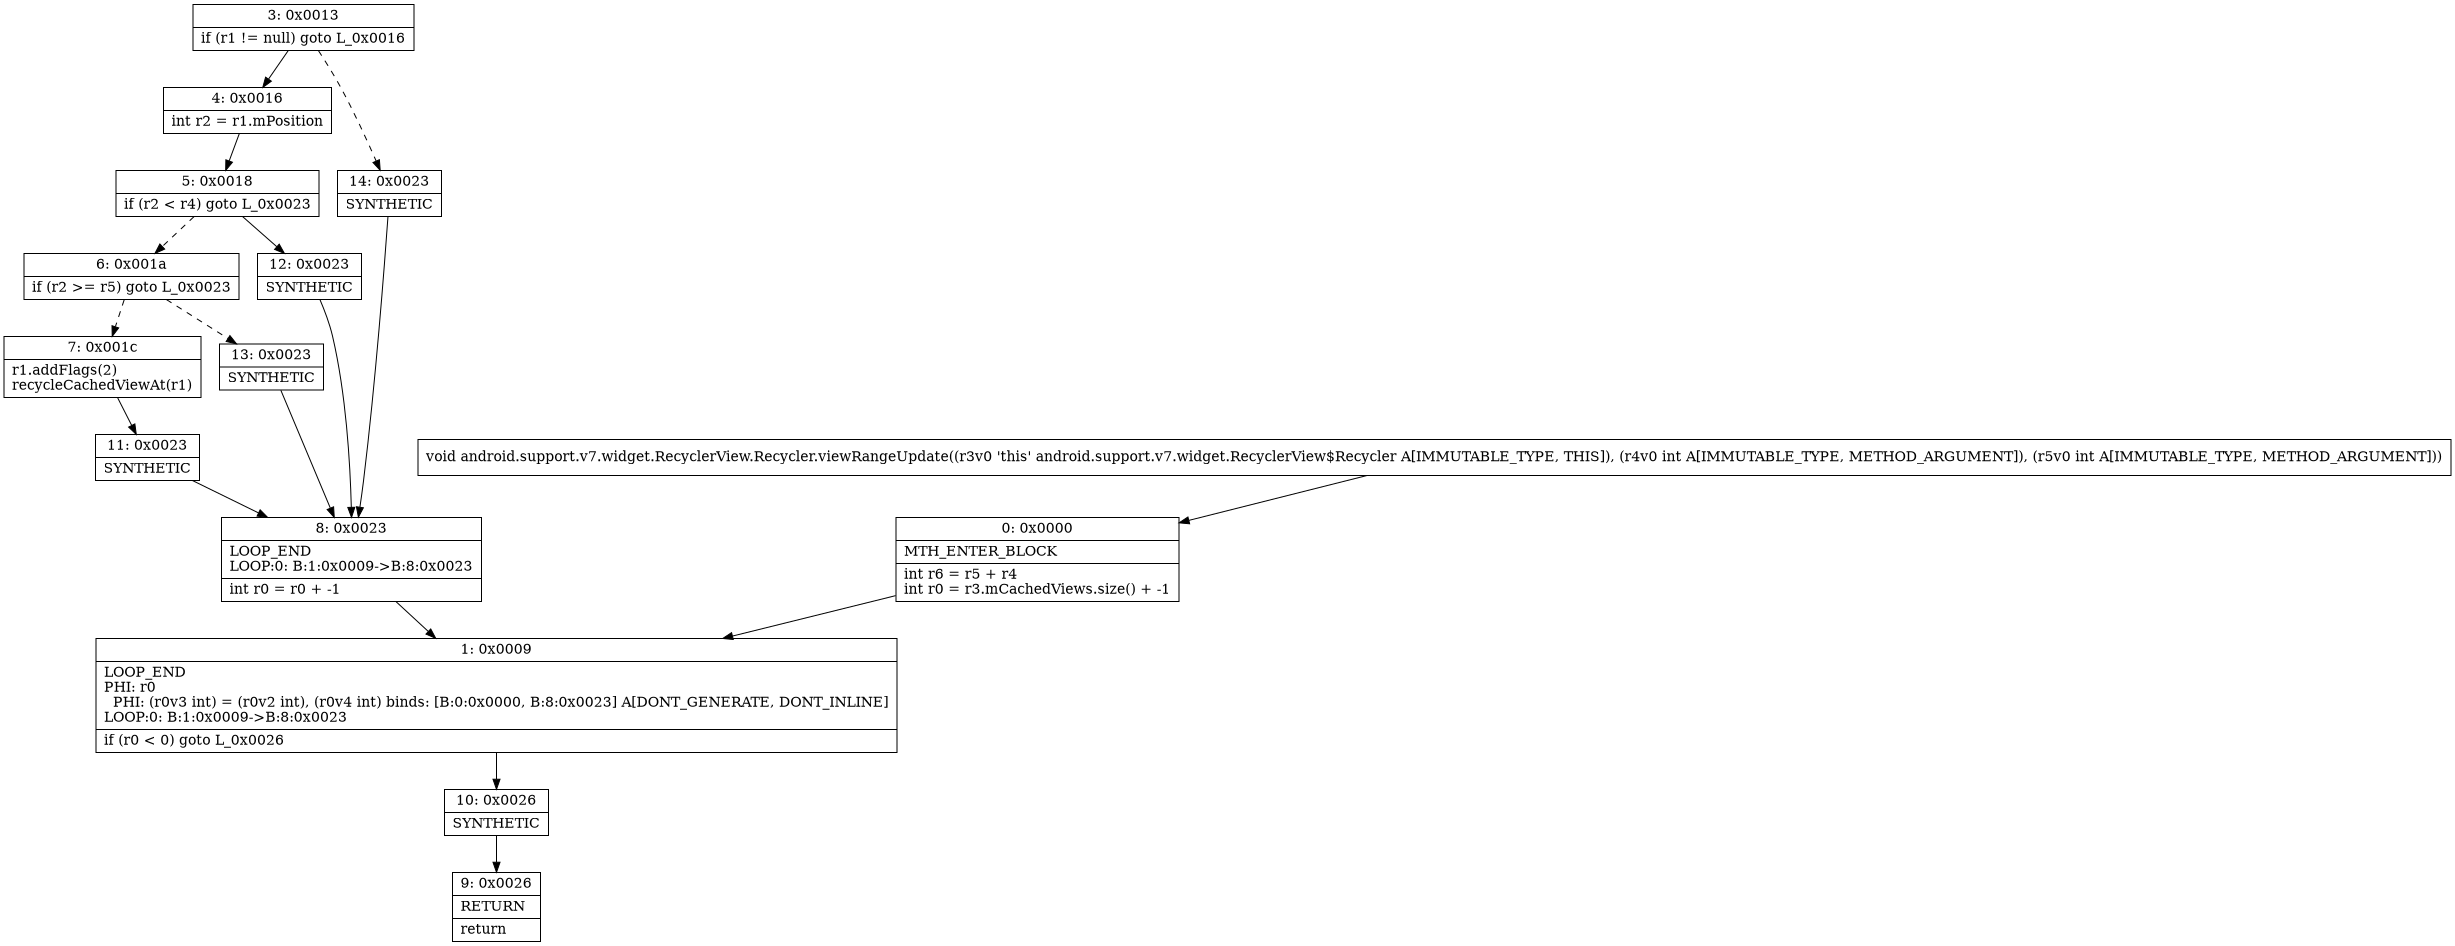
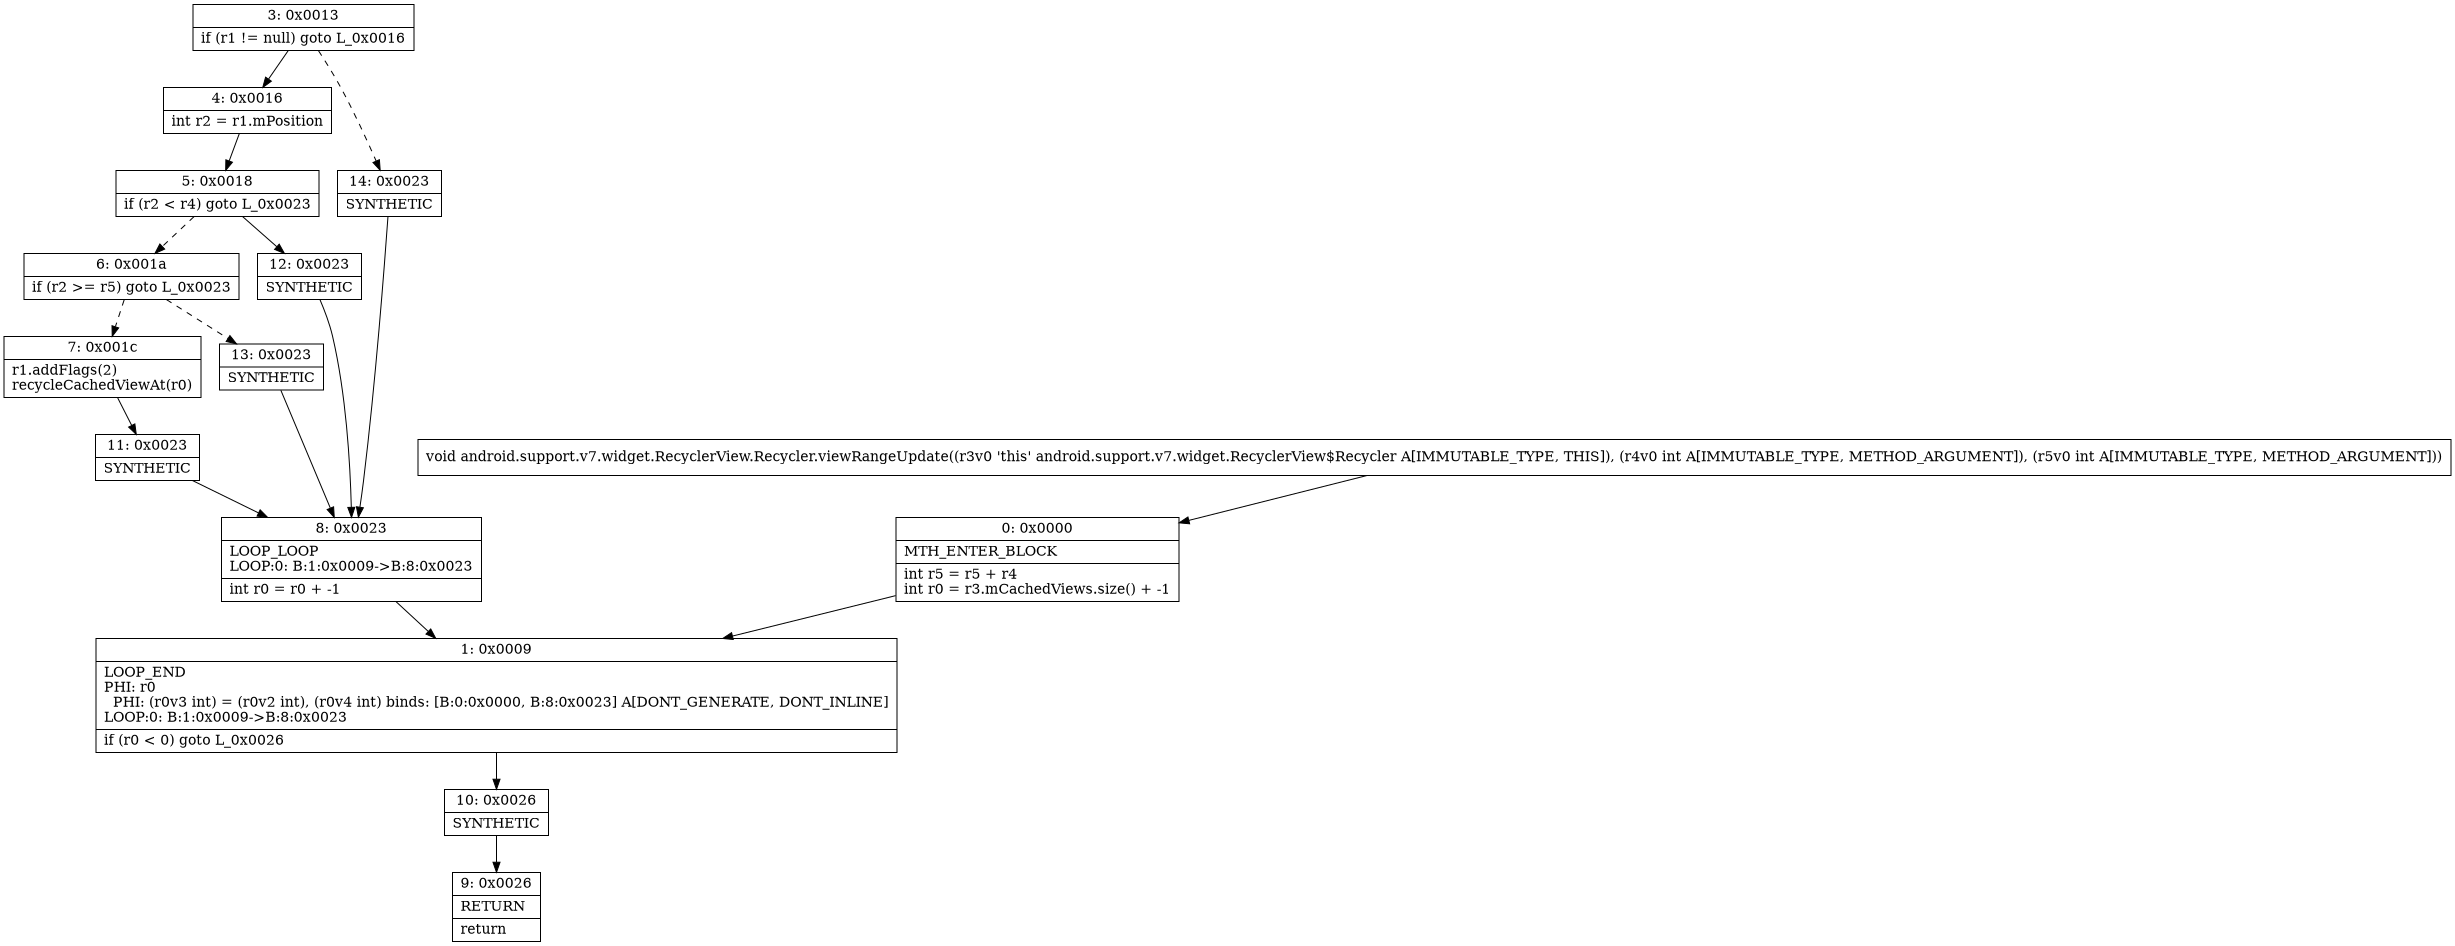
(102, 386) -> (102, 386)
(270, 552) -> (274, 552)
(961, 574) -> (961, 574)
